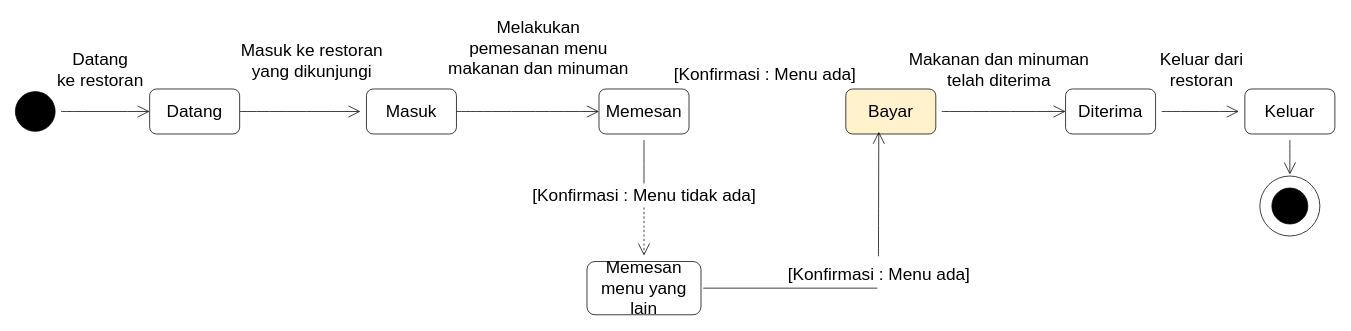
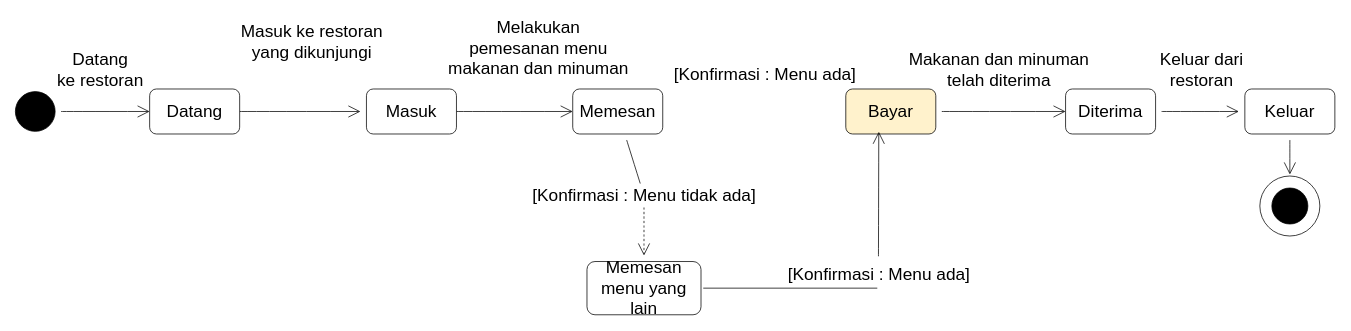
(311, 60) -> (311, 42)
(644, 111) -> (618, 111)
